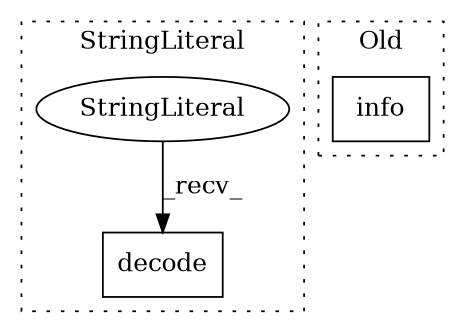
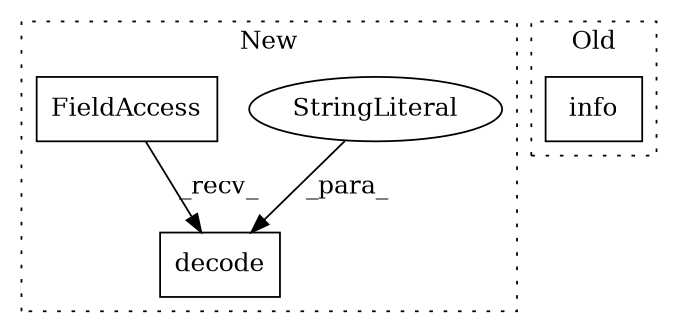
(163, 42) -> (269, 42)
none -> (127, 109)
(203, 187) -> (347, 187)
